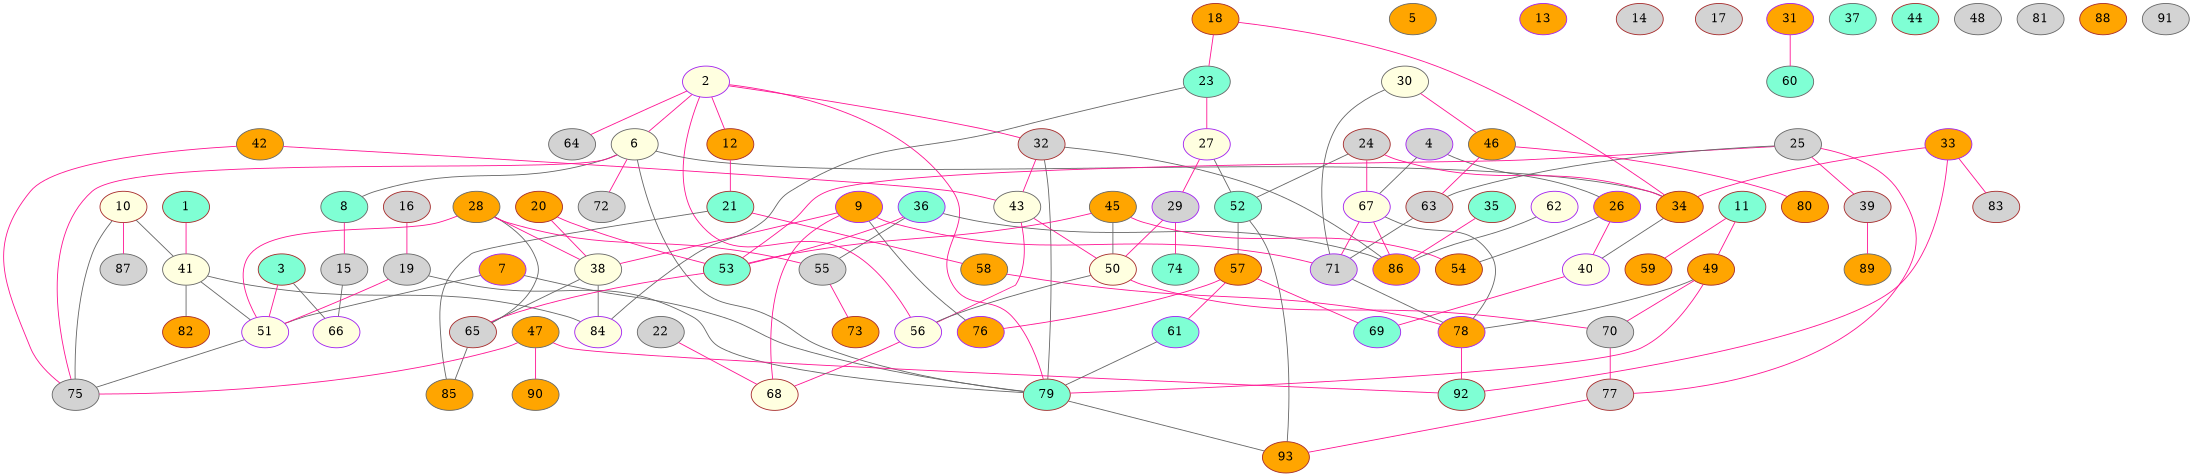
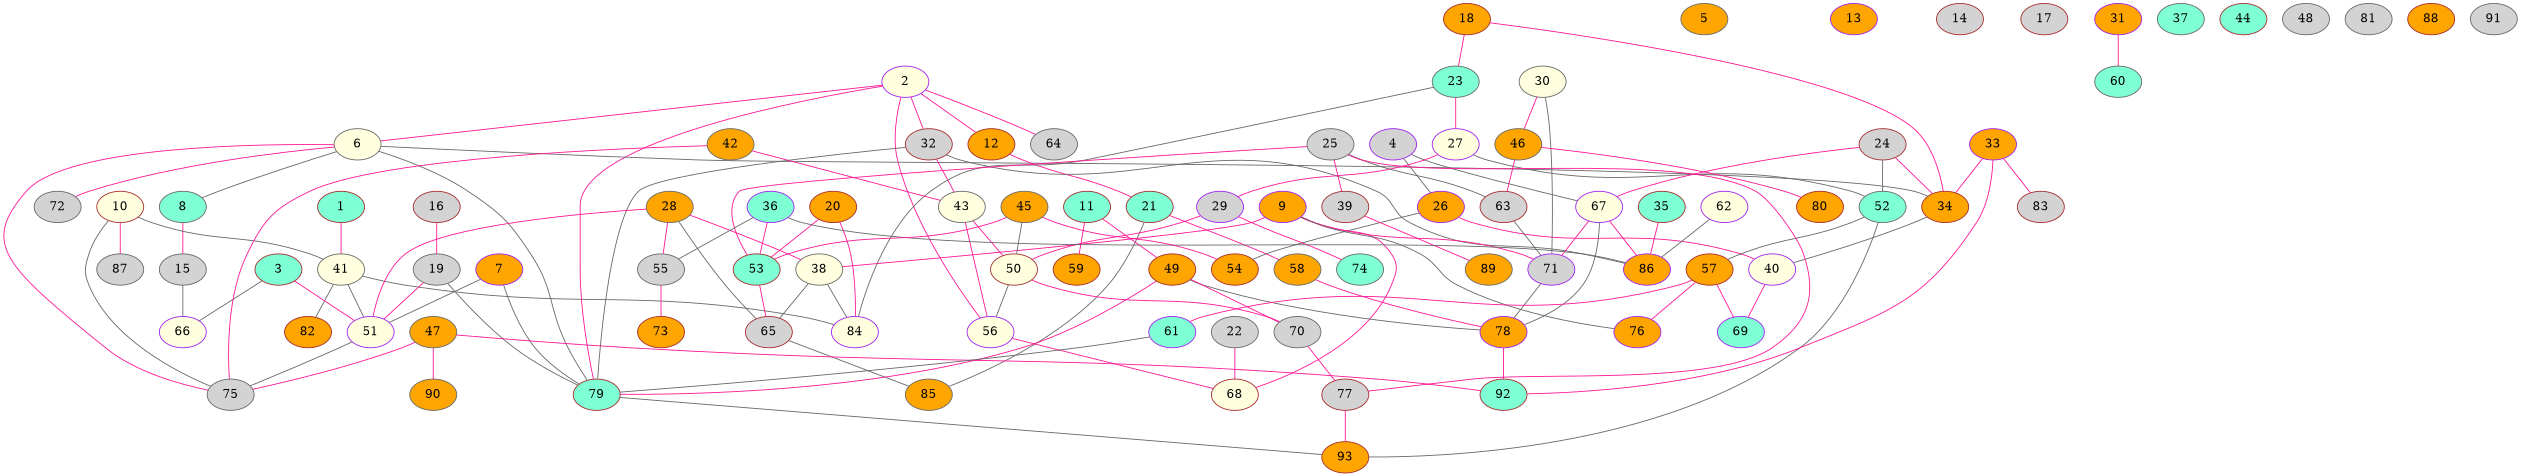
(573, 243) -> (854, 273)
